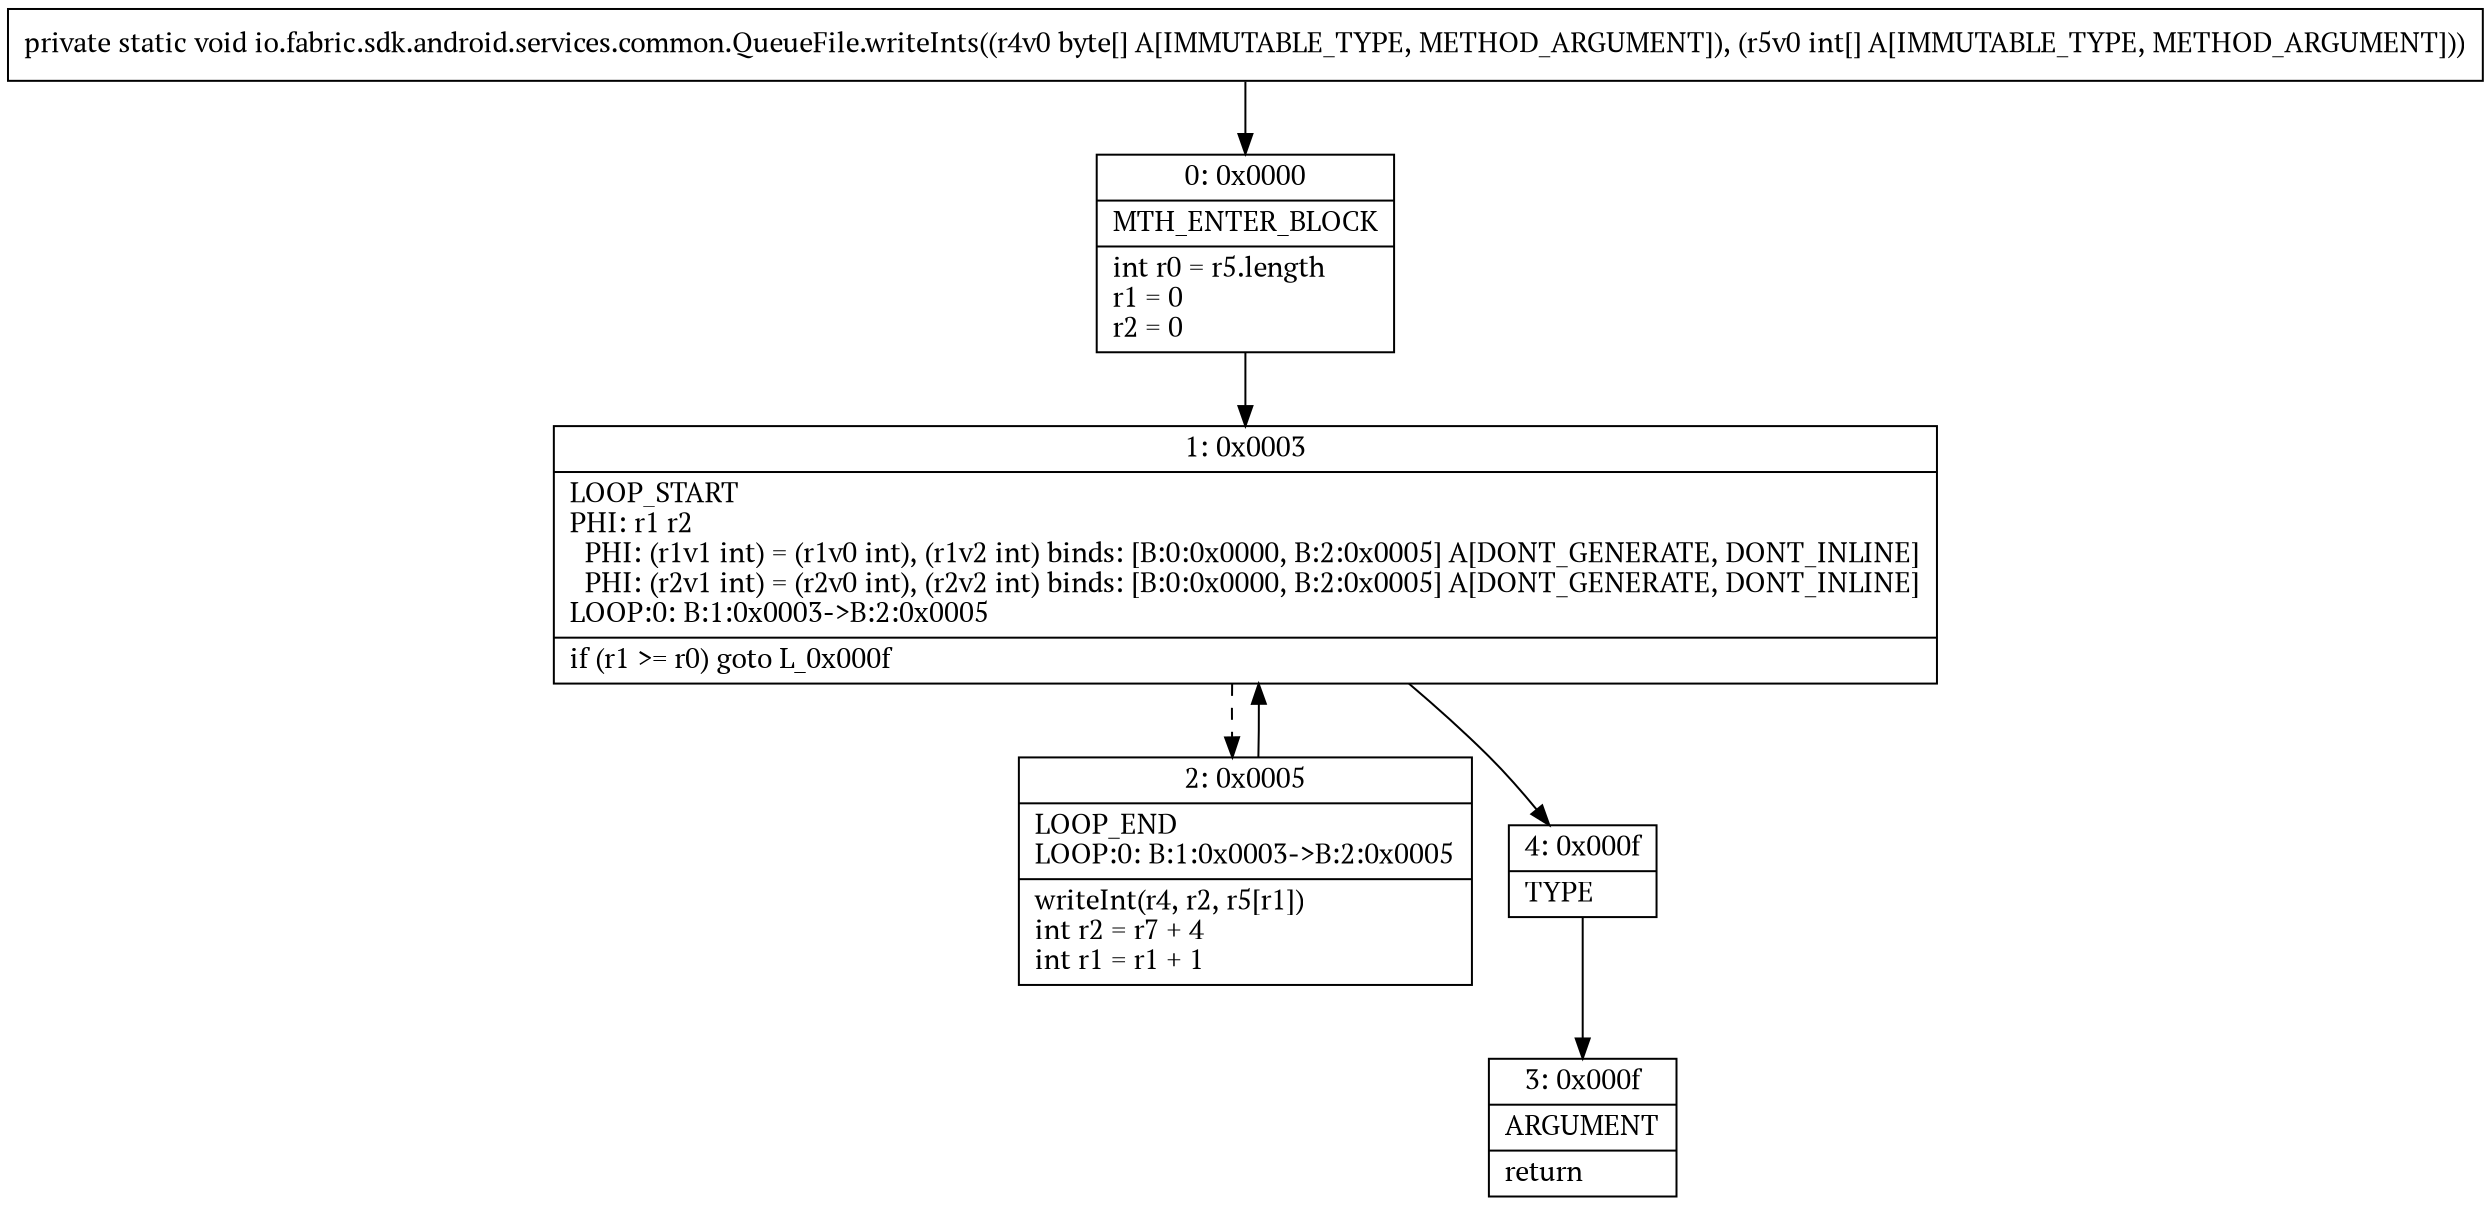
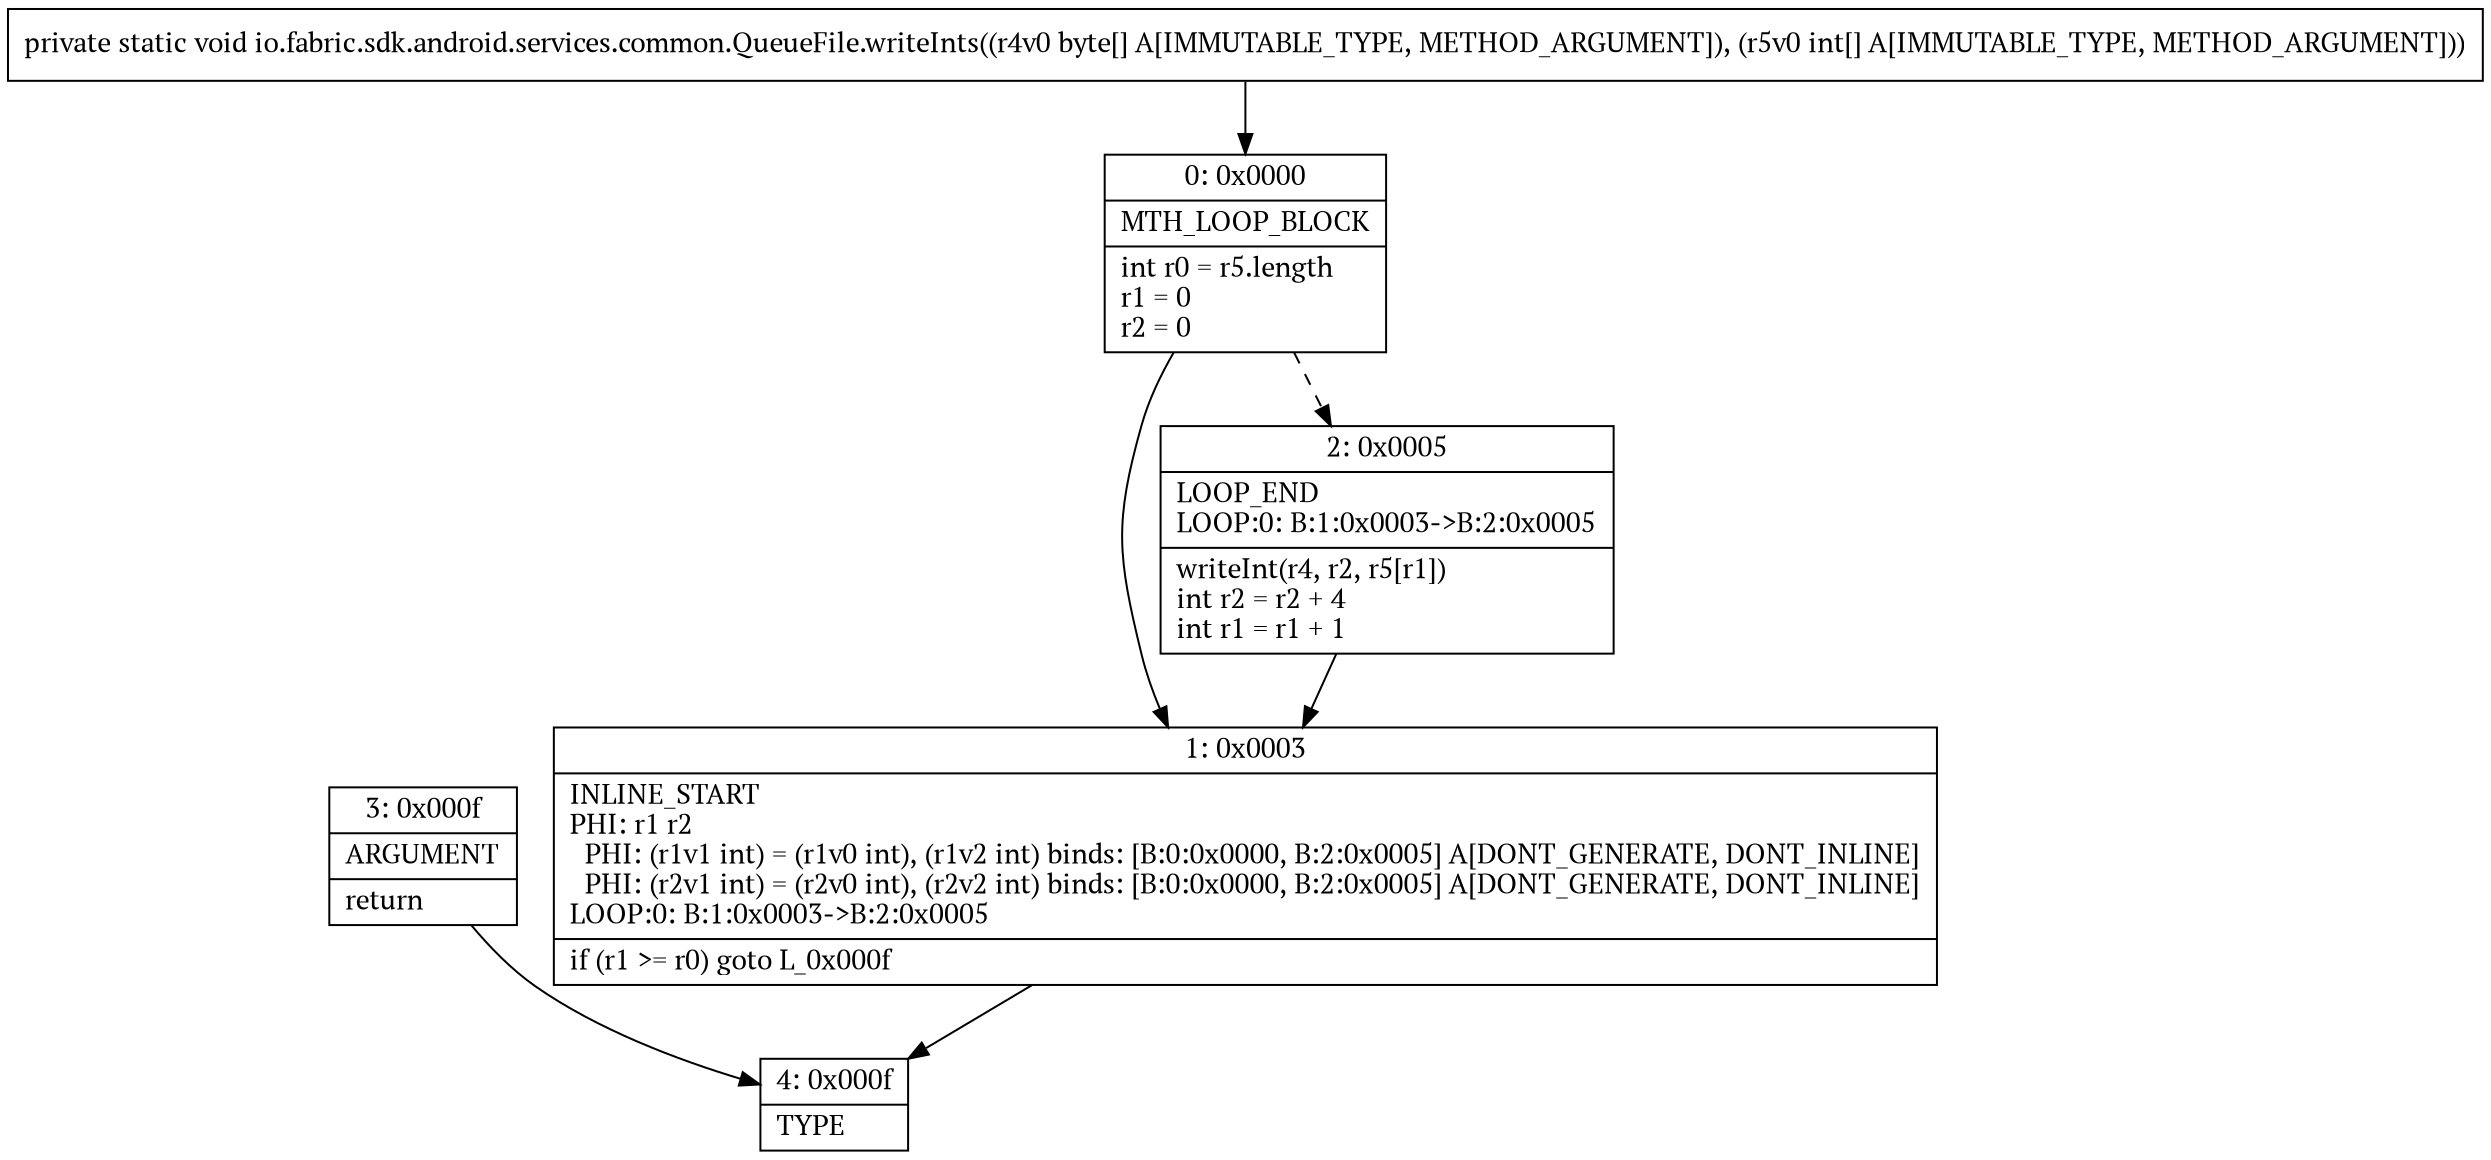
(1245, 223) -> (1245, 223)
(655, 494) -> (666, 795)
(1232, 710) -> (1308, 380)
(1120, 931) -> (1261, 600)
(1583, 978) -> (594, 1021)
